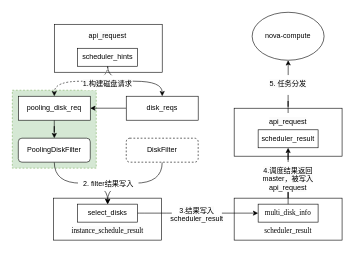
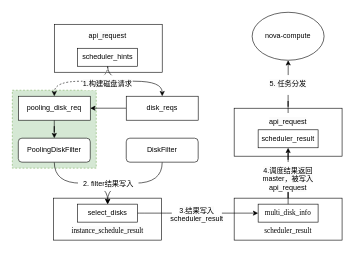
(162, 150) -> (162, 150)
